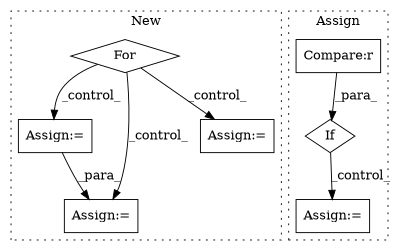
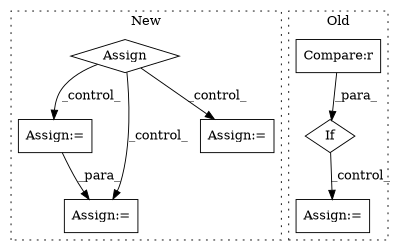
(338, 22) -> (338, 22)
(125, 56) -> (125, 56)
